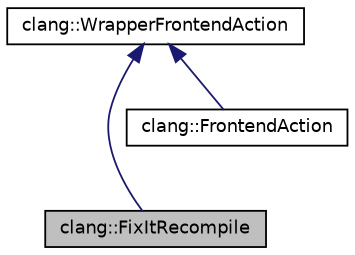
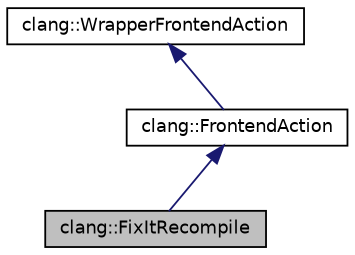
(109, 137) -> (190, 186)
